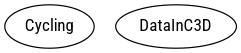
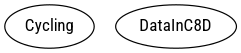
(176, 27) -> (176, 27)
